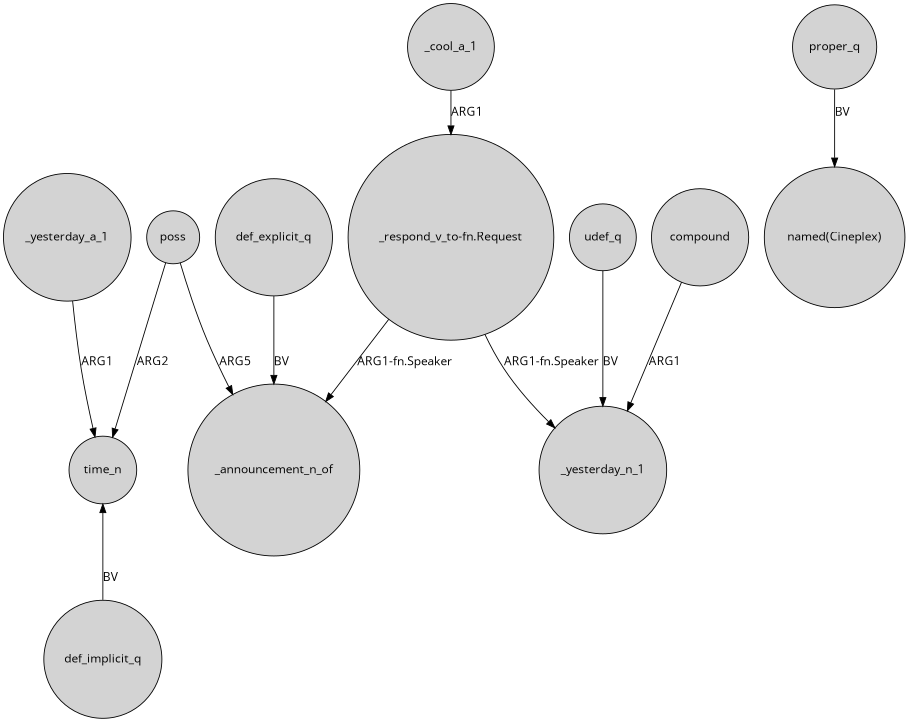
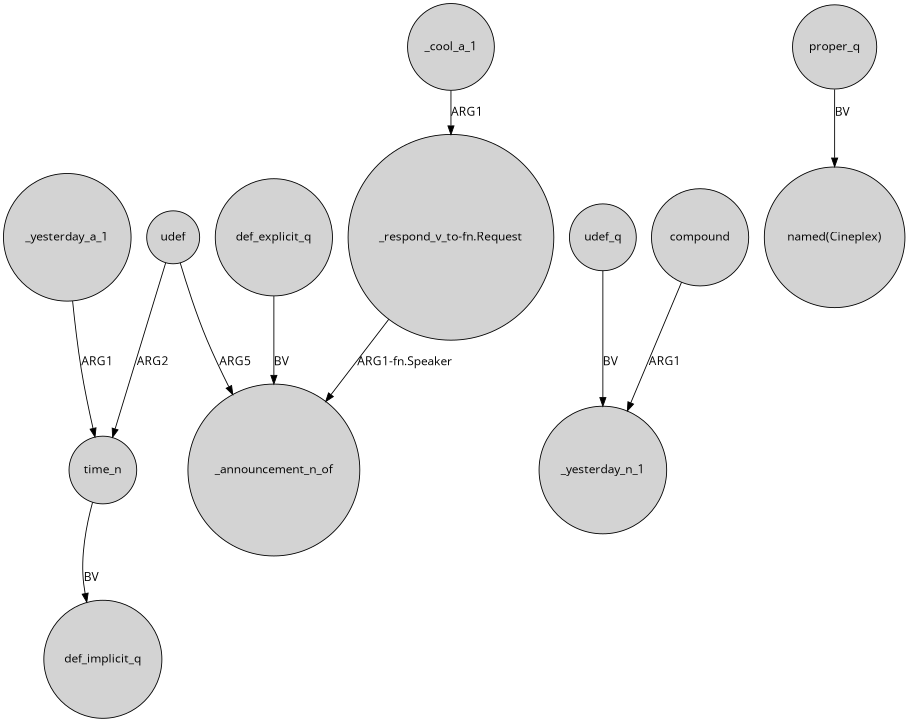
(173, 237) -> (173, 237)
(513, 381) -> none
(103, 556) -> (84, 548)
